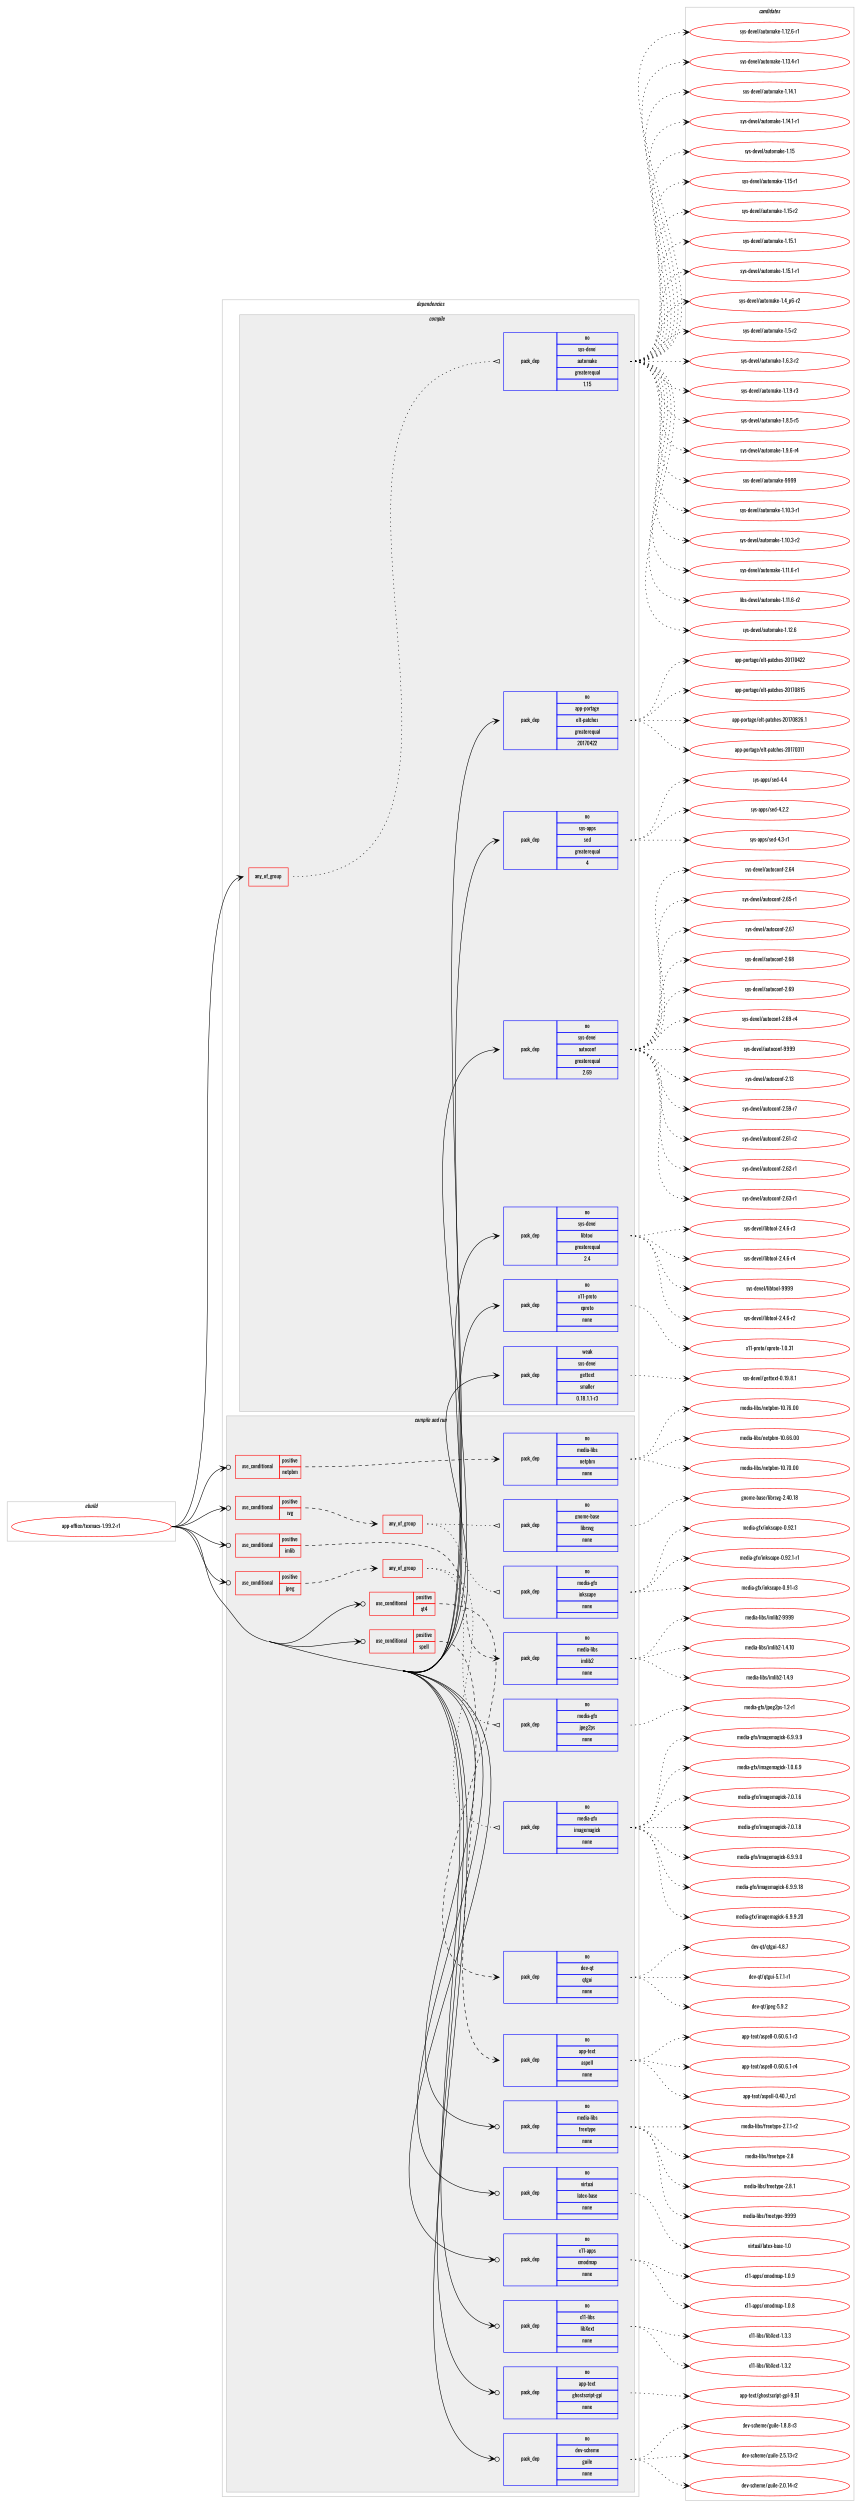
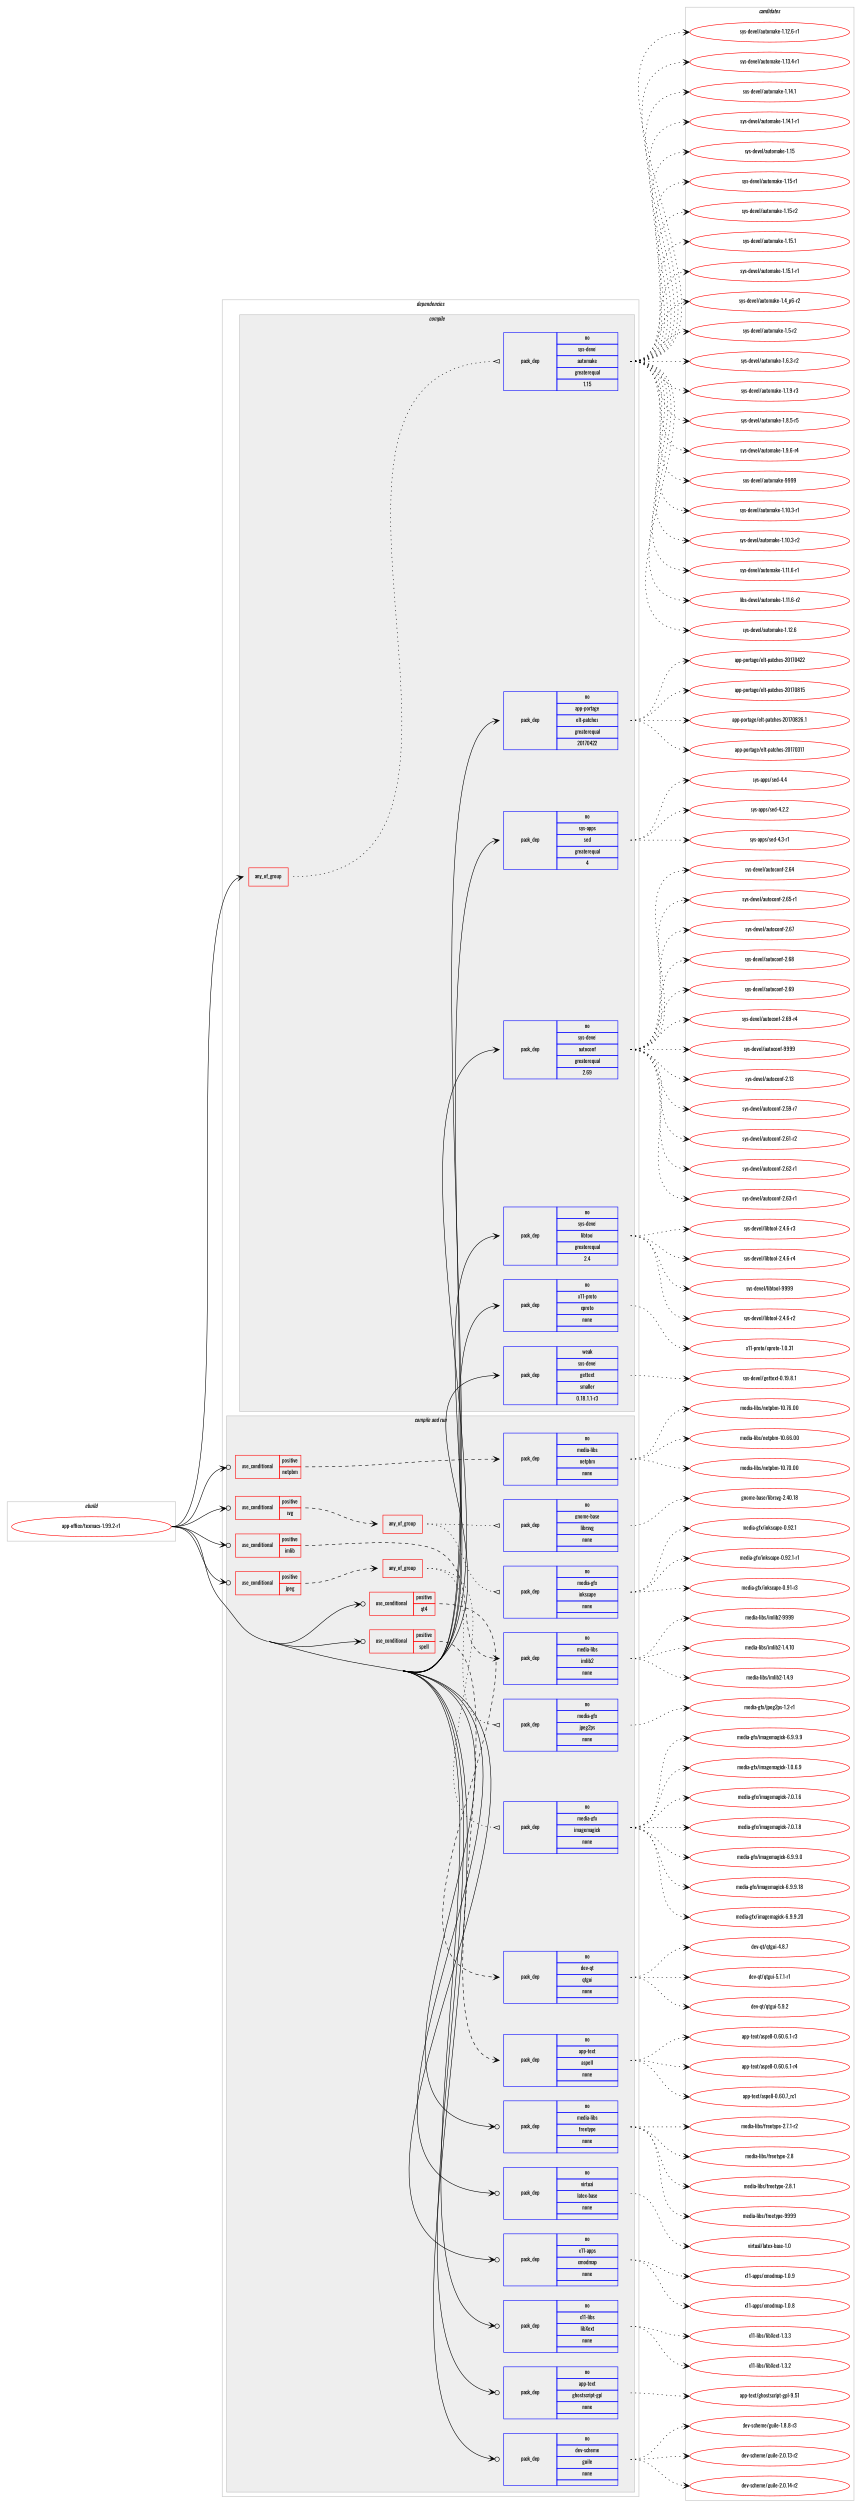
(770, 2007) -> (770, 2007)
(770, 2097) -> (770, 2097)
(770, 2456) -> (770, 2456)
